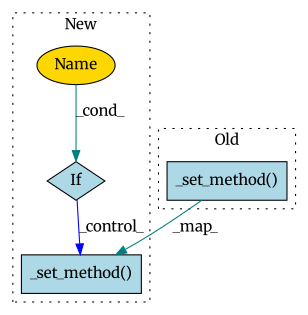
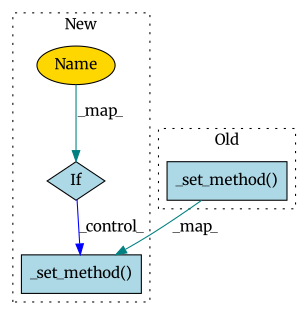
(101, 112) -> (101, 112)
